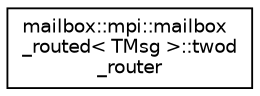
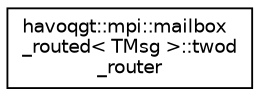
(130, 48) -> (130, 48)
